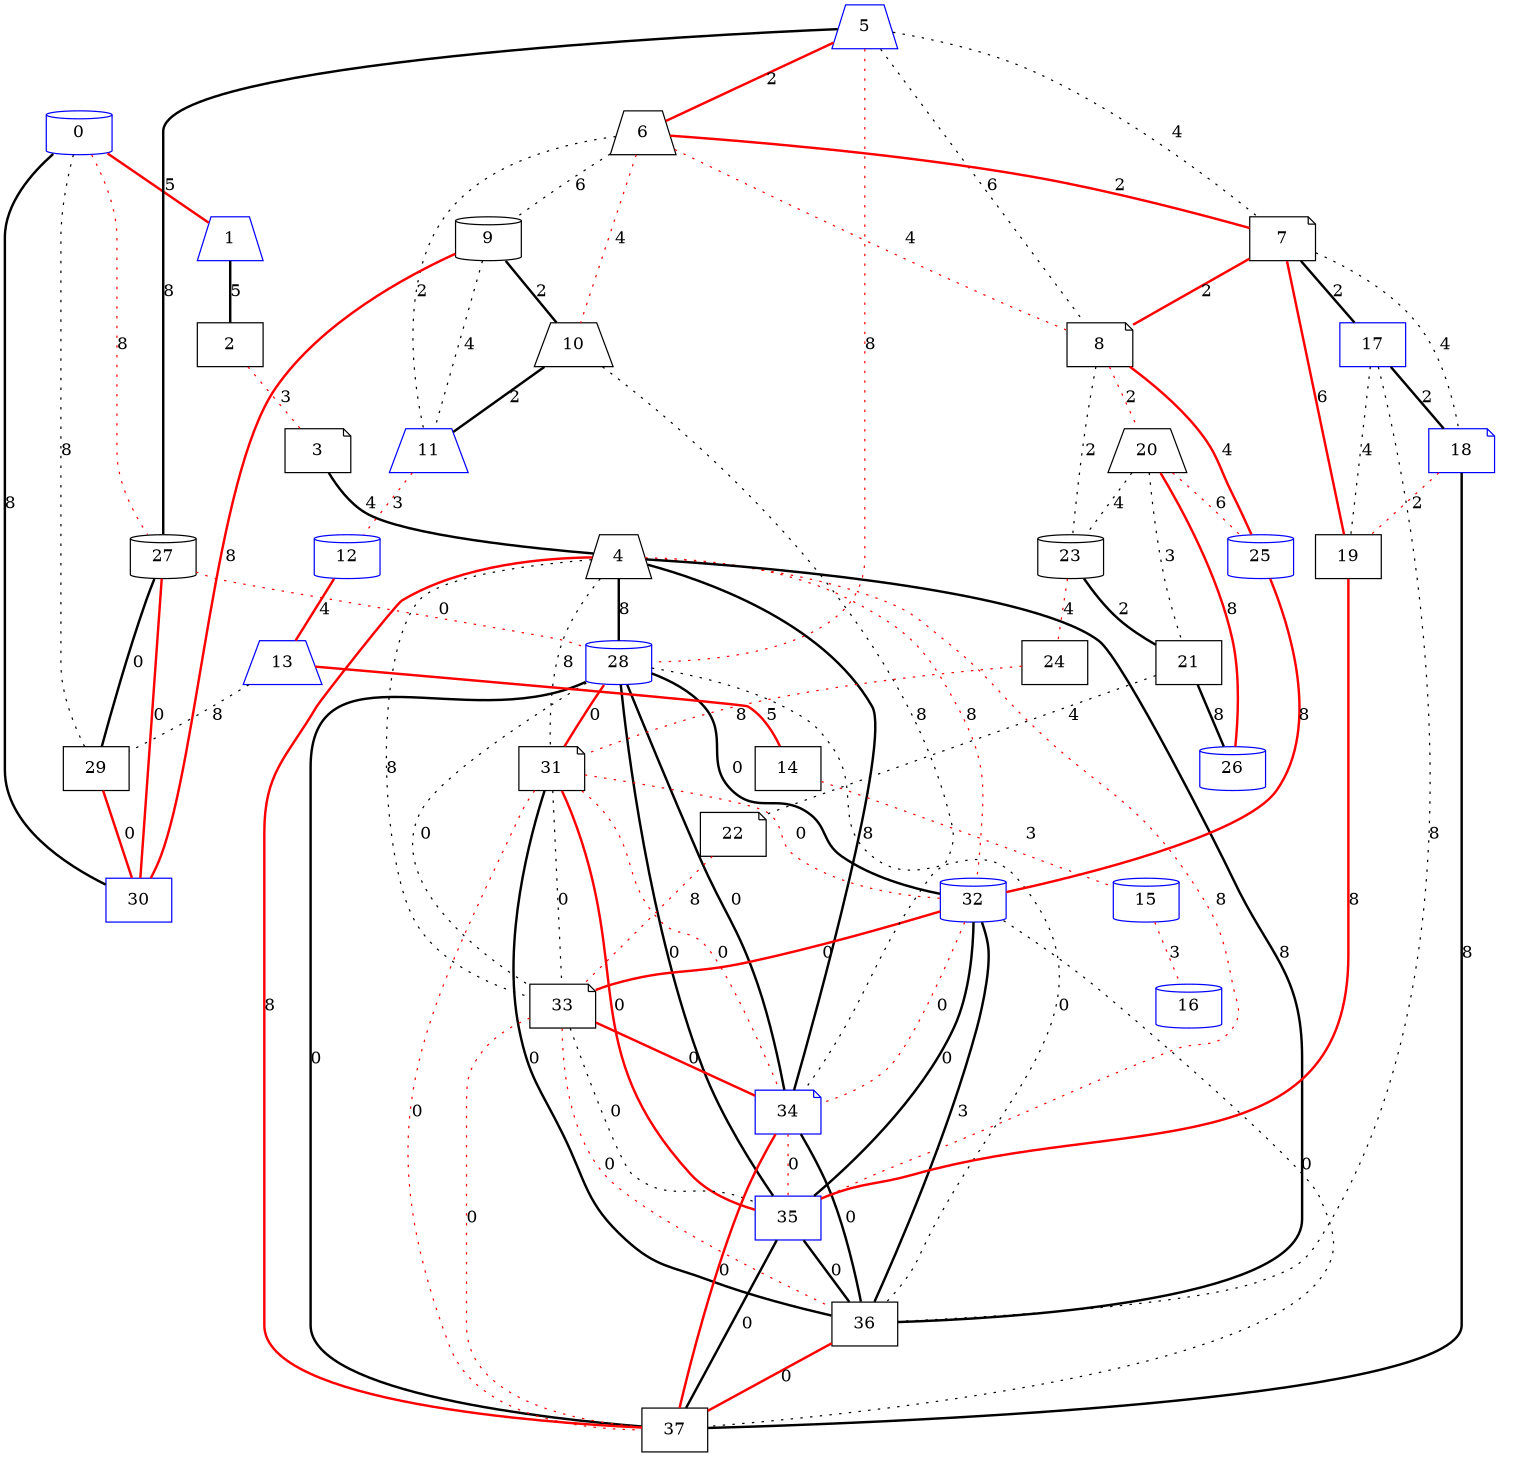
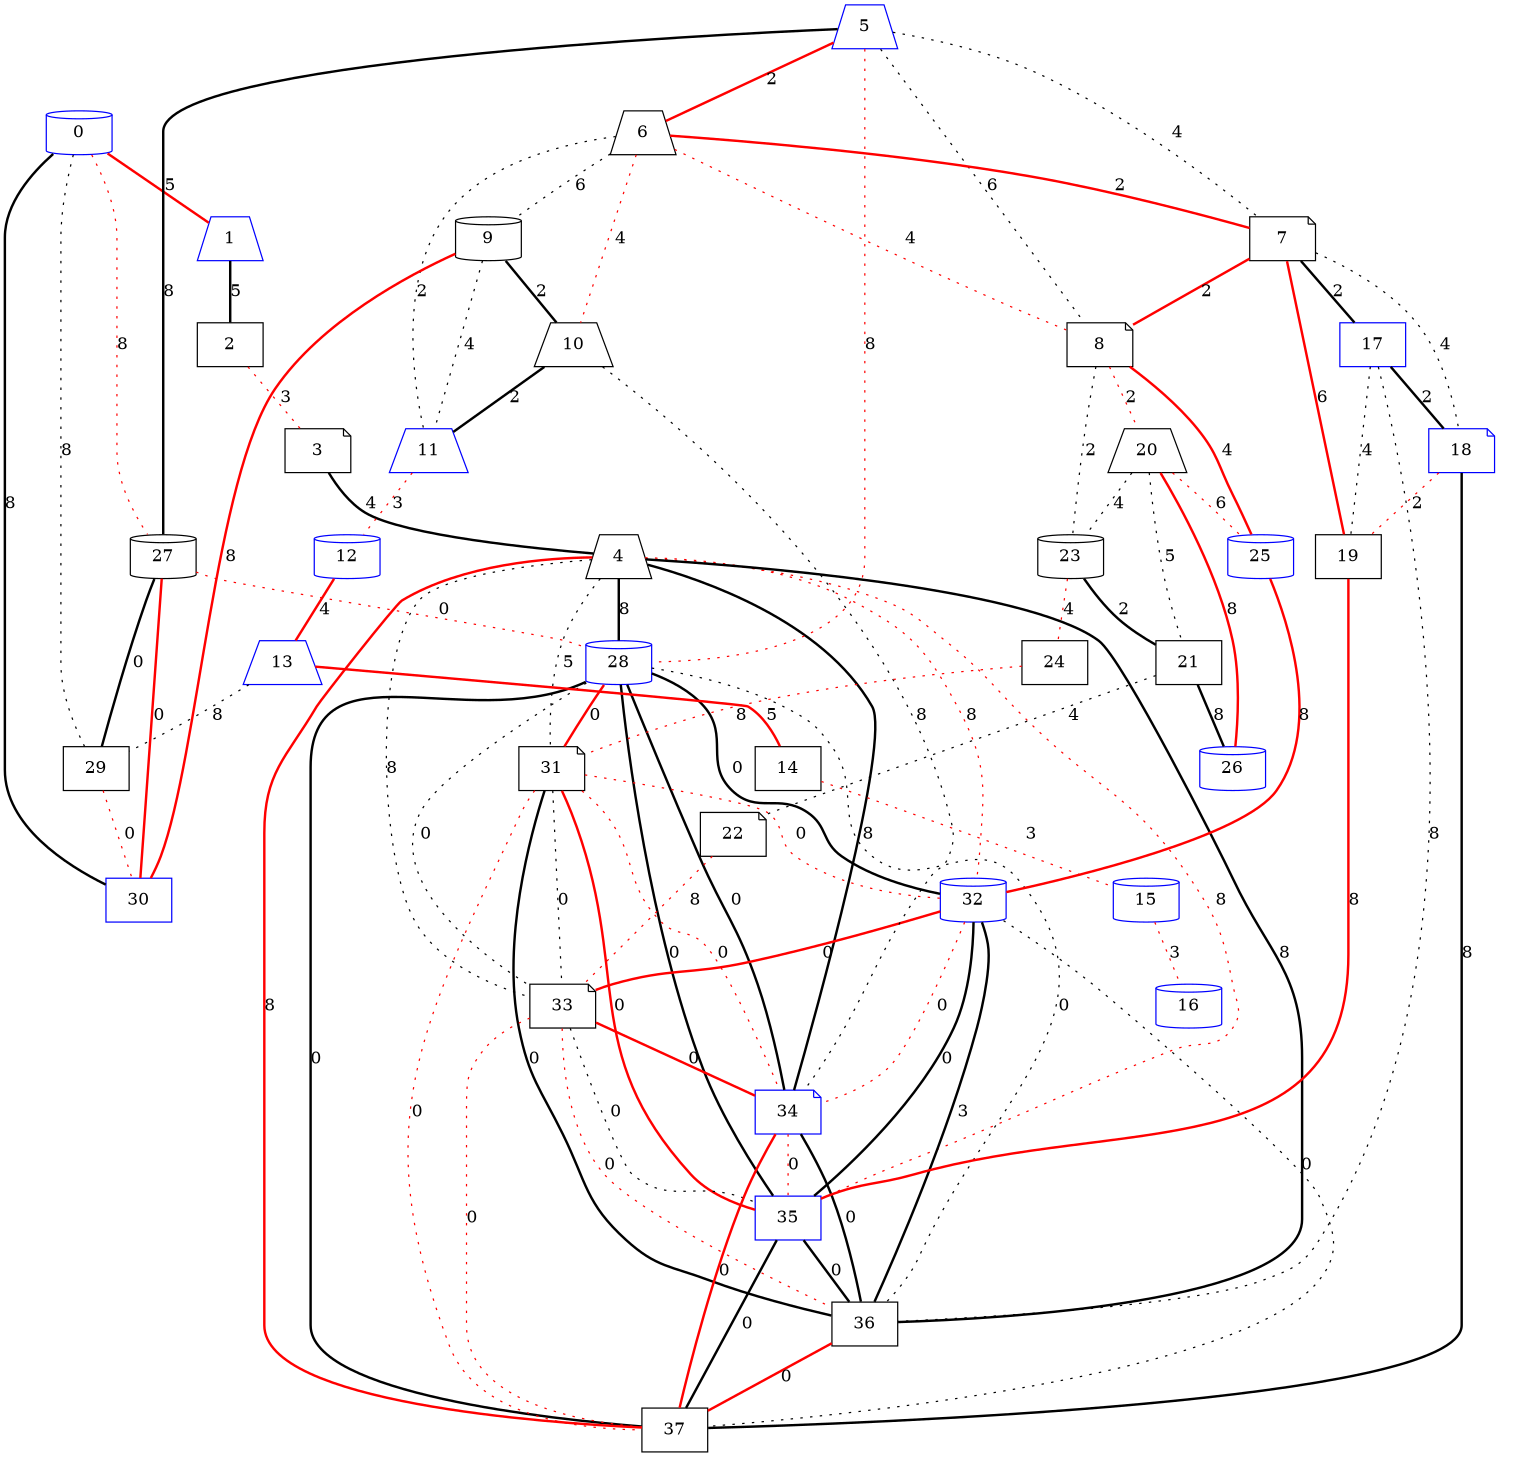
(1171, 557) -> (1171, 557)
(569, 663) -> (569, 663)
(117, 834) -> (117, 834)
